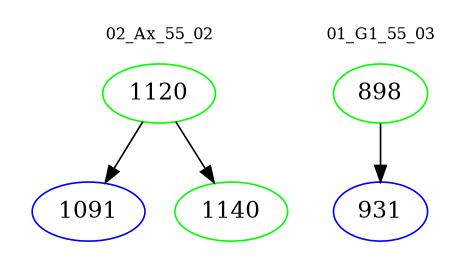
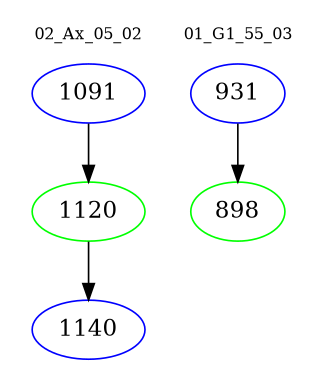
(160, 35) -> (89, 35)
(128, 145) -> (89, 145)
(381, 145) -> (238, 145)
(231, 212) -> (89, 330)
